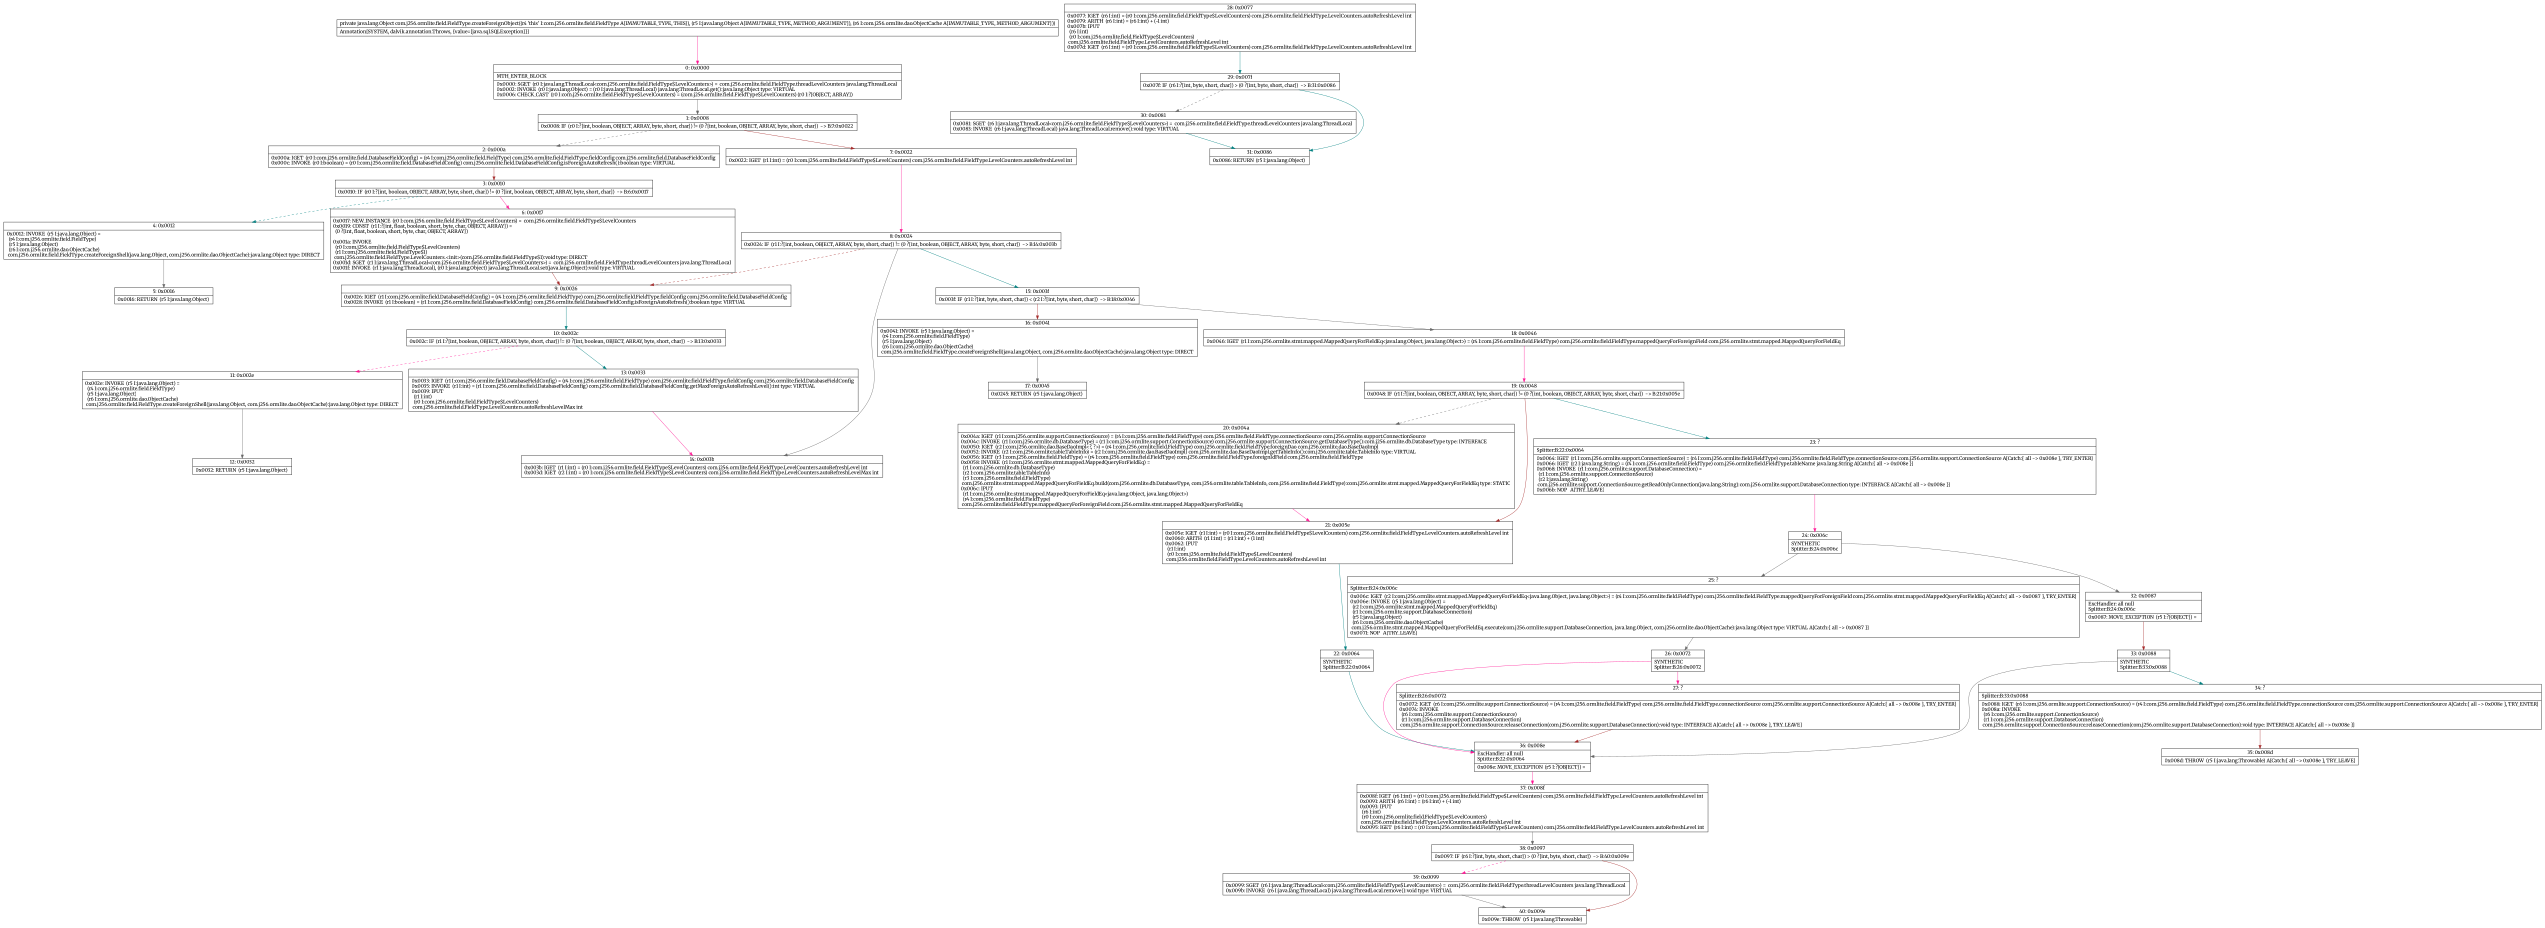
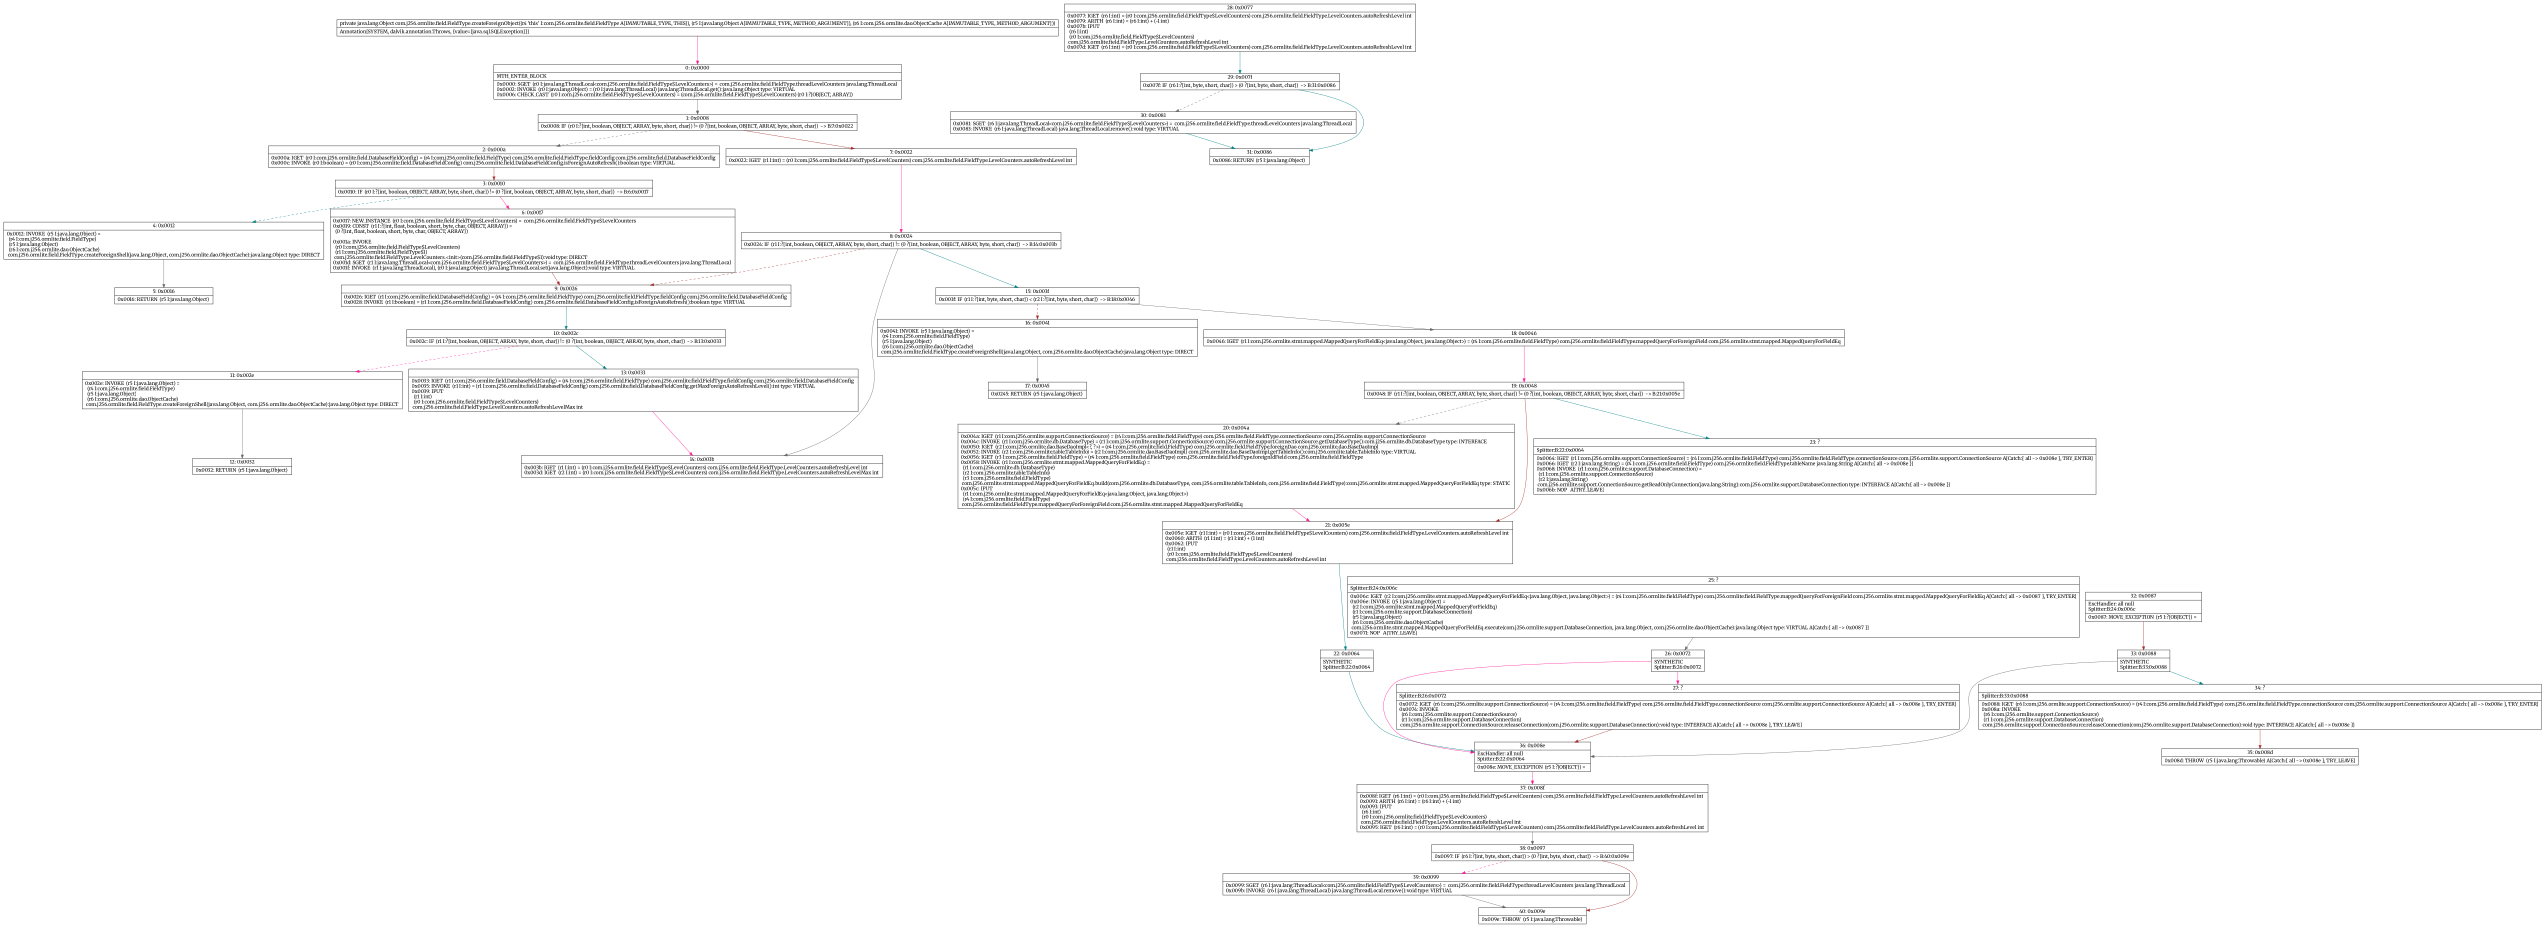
(1037, 310) -> (1037, 310)
(978, 489) -> (978, 489)
(1815, 543) -> none
